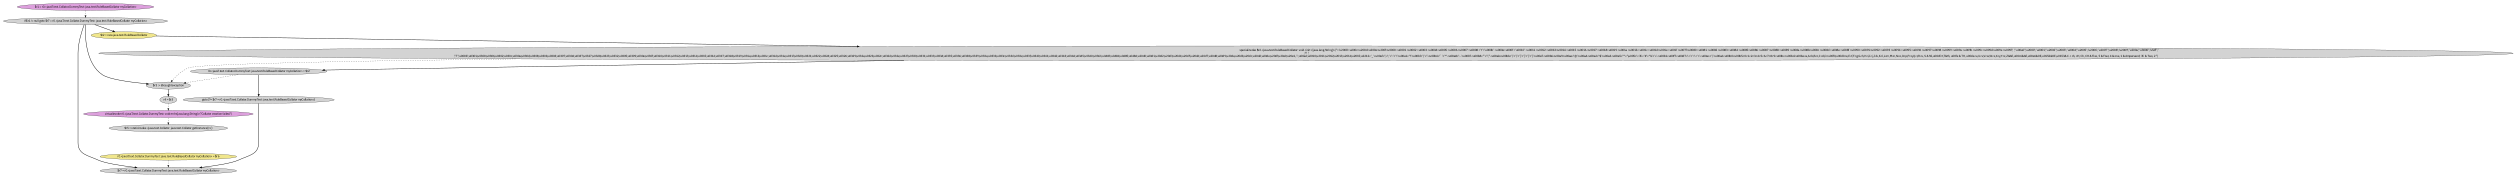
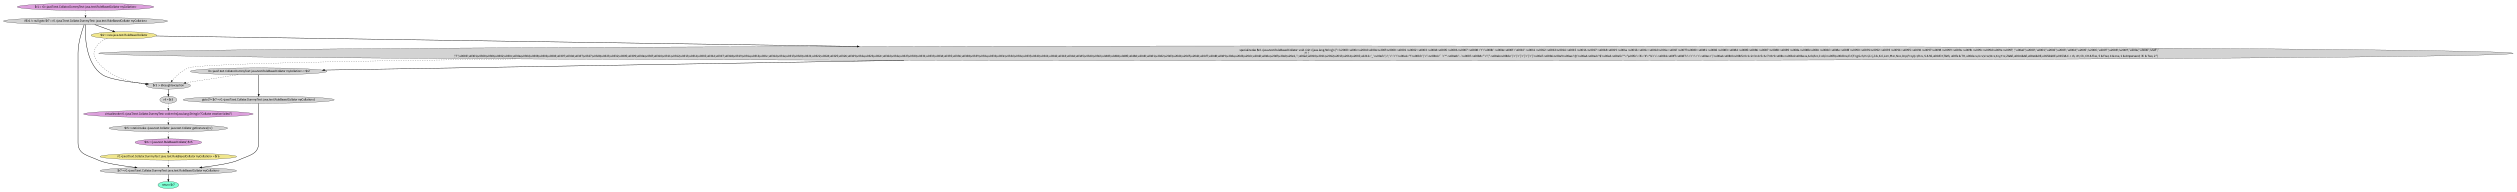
none -> (106, 70)
none -> (168, 142)
none -> (168, 185)
